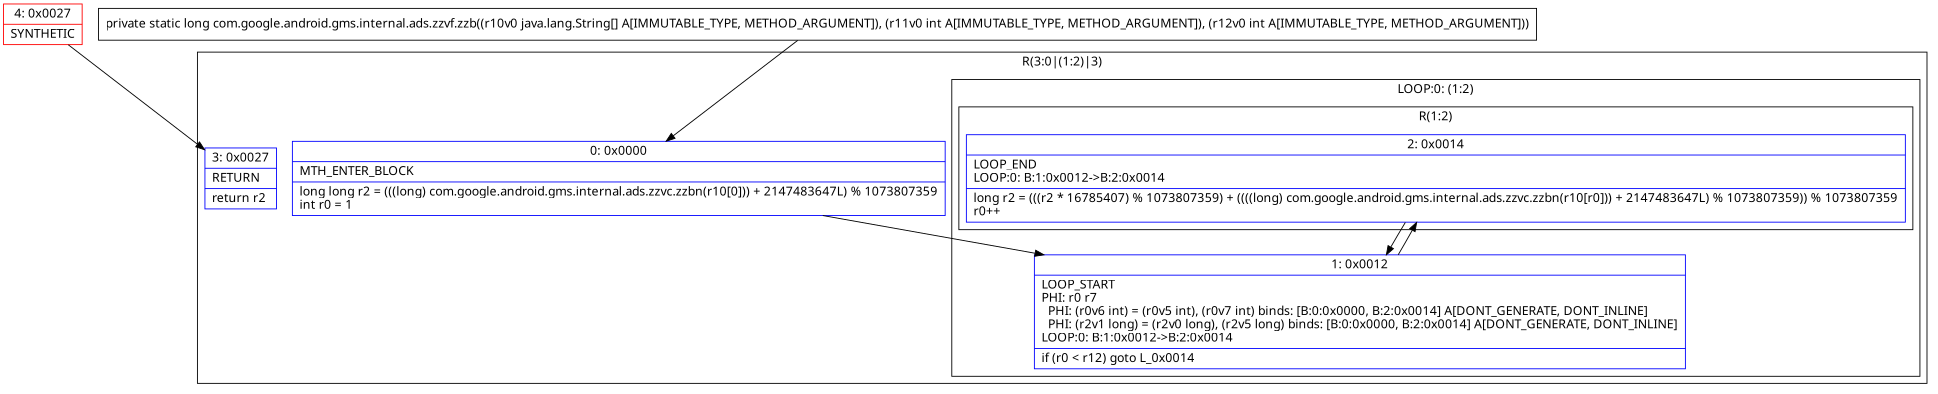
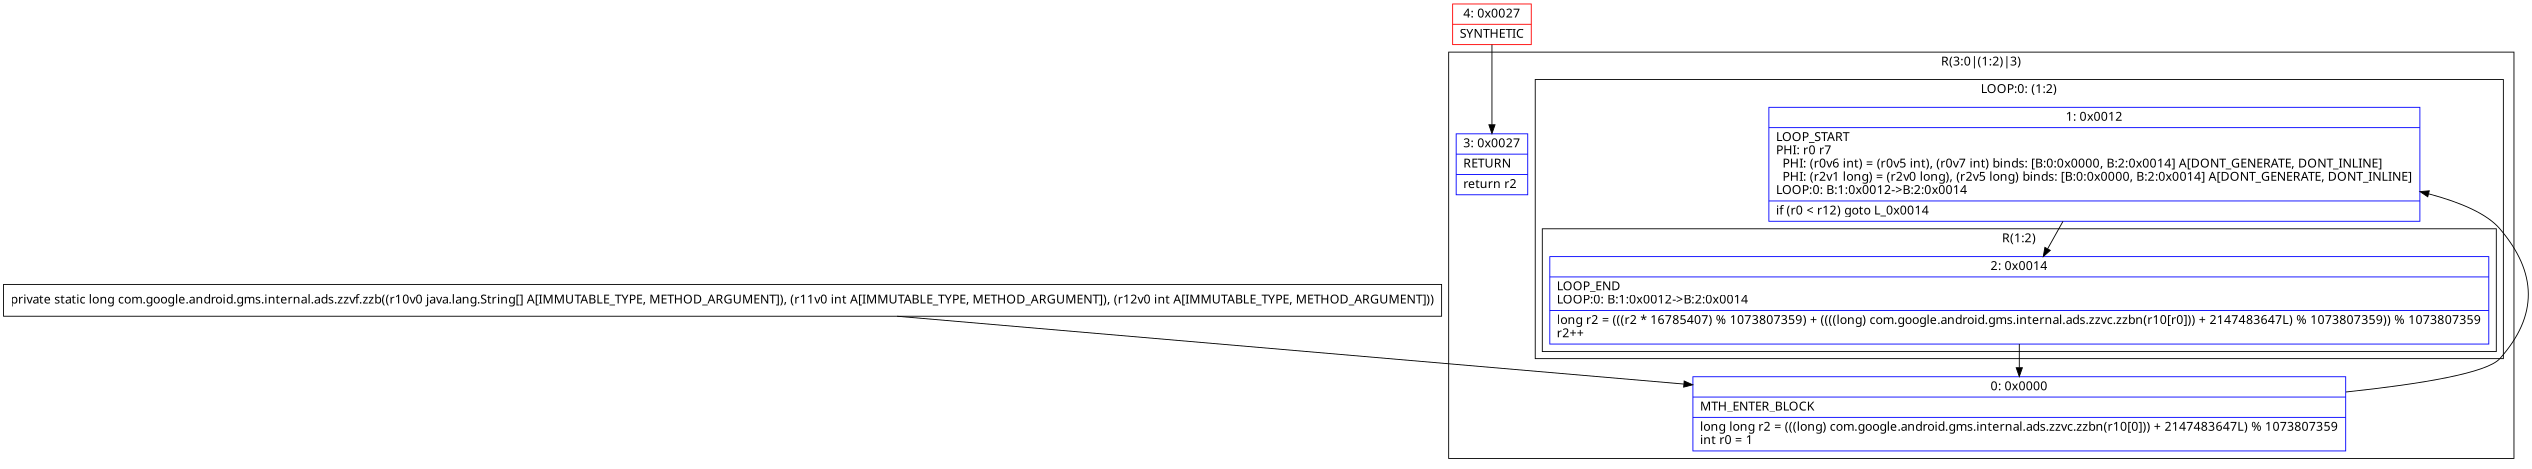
(987, 212) -> (1571, 333)
(1398, 235) -> (2019, 356)
